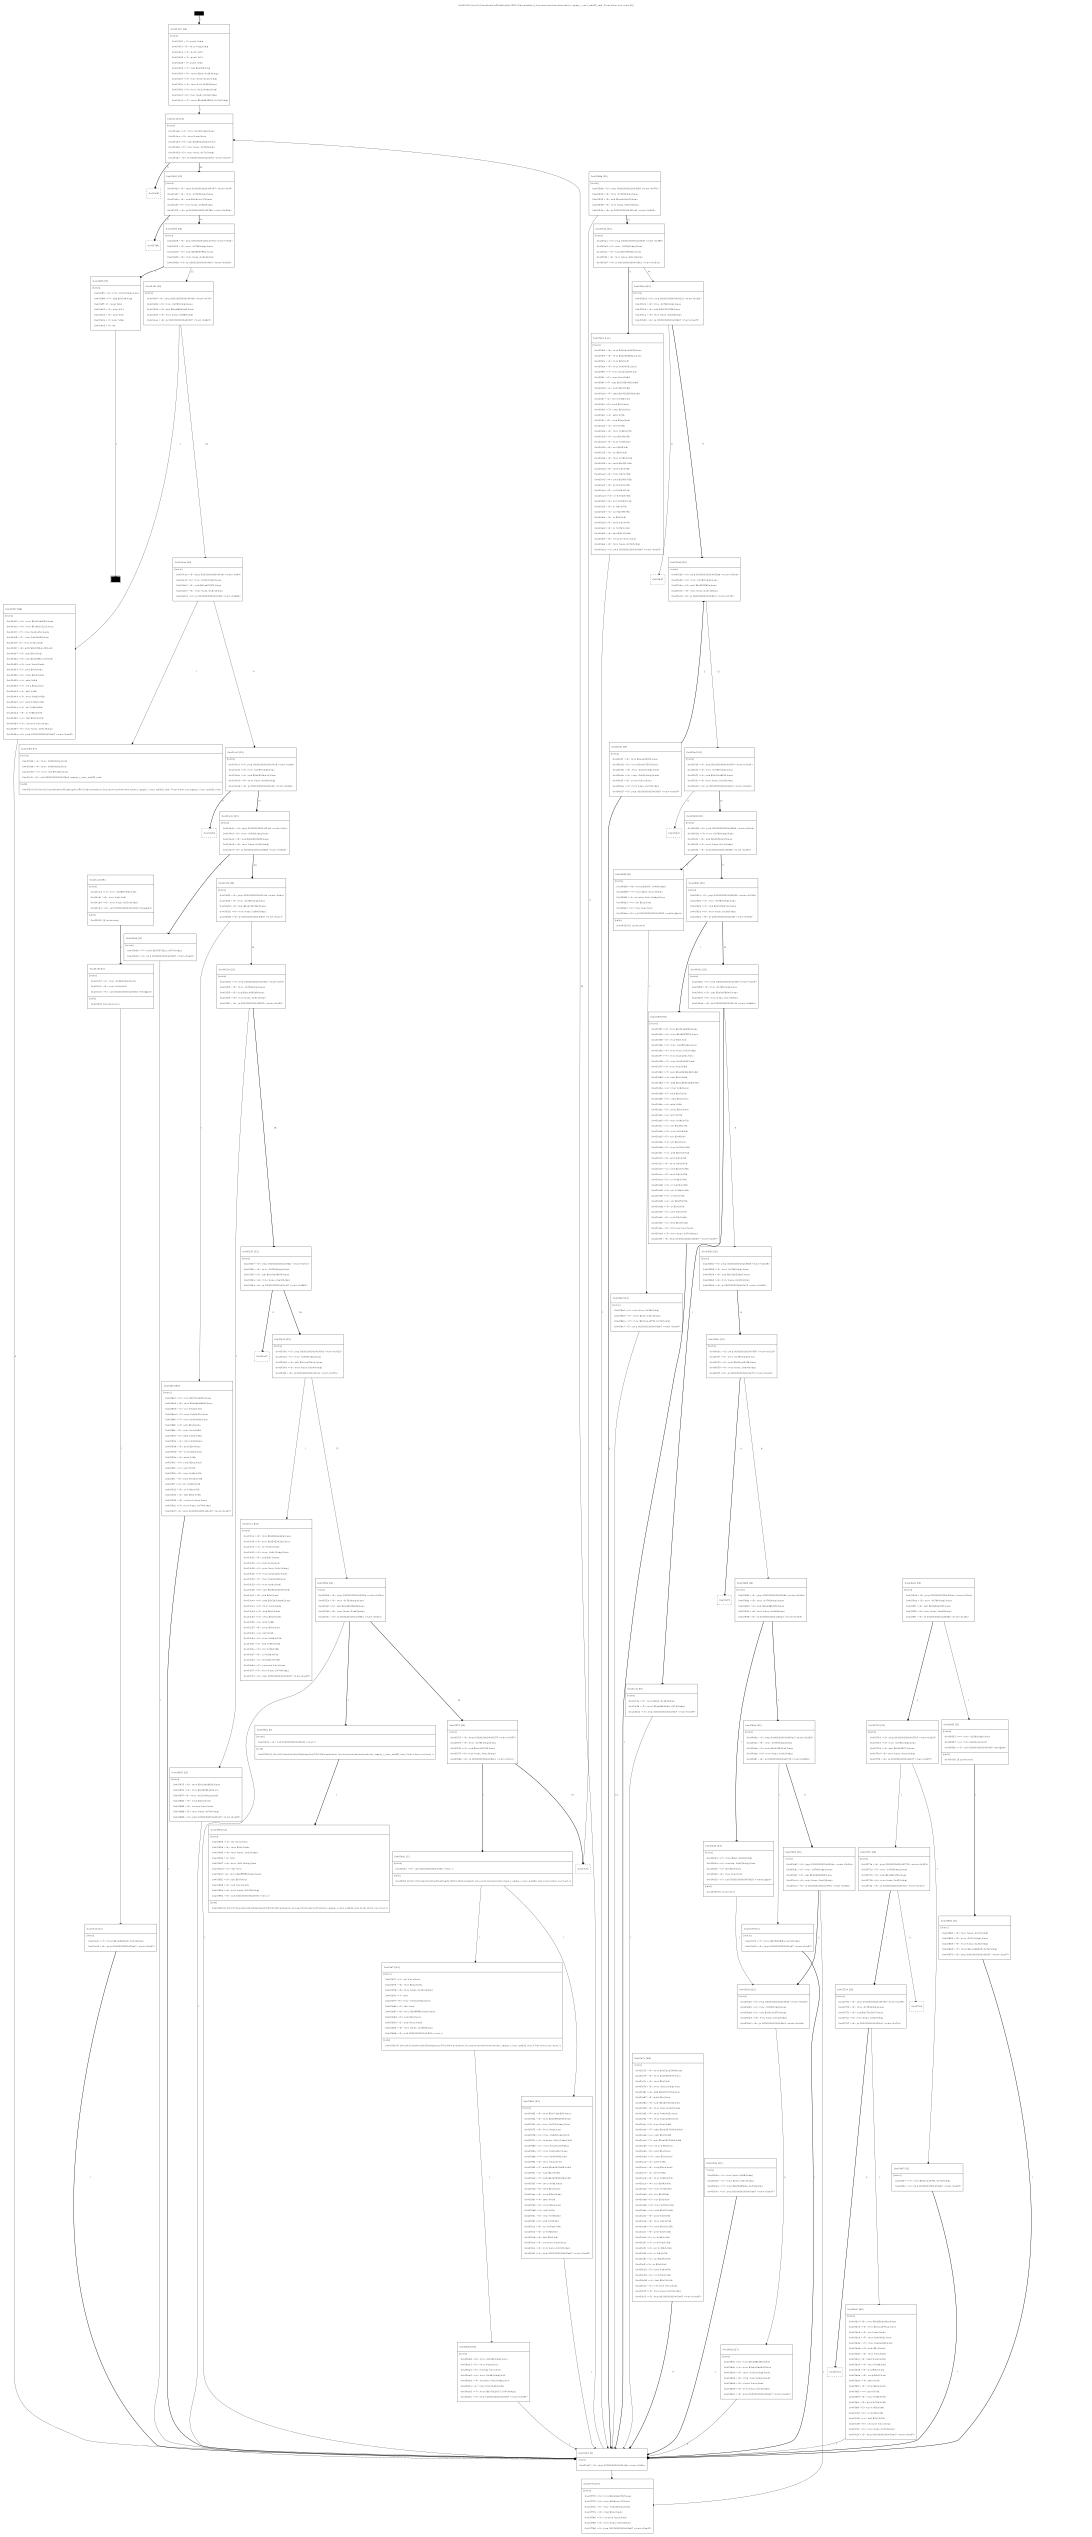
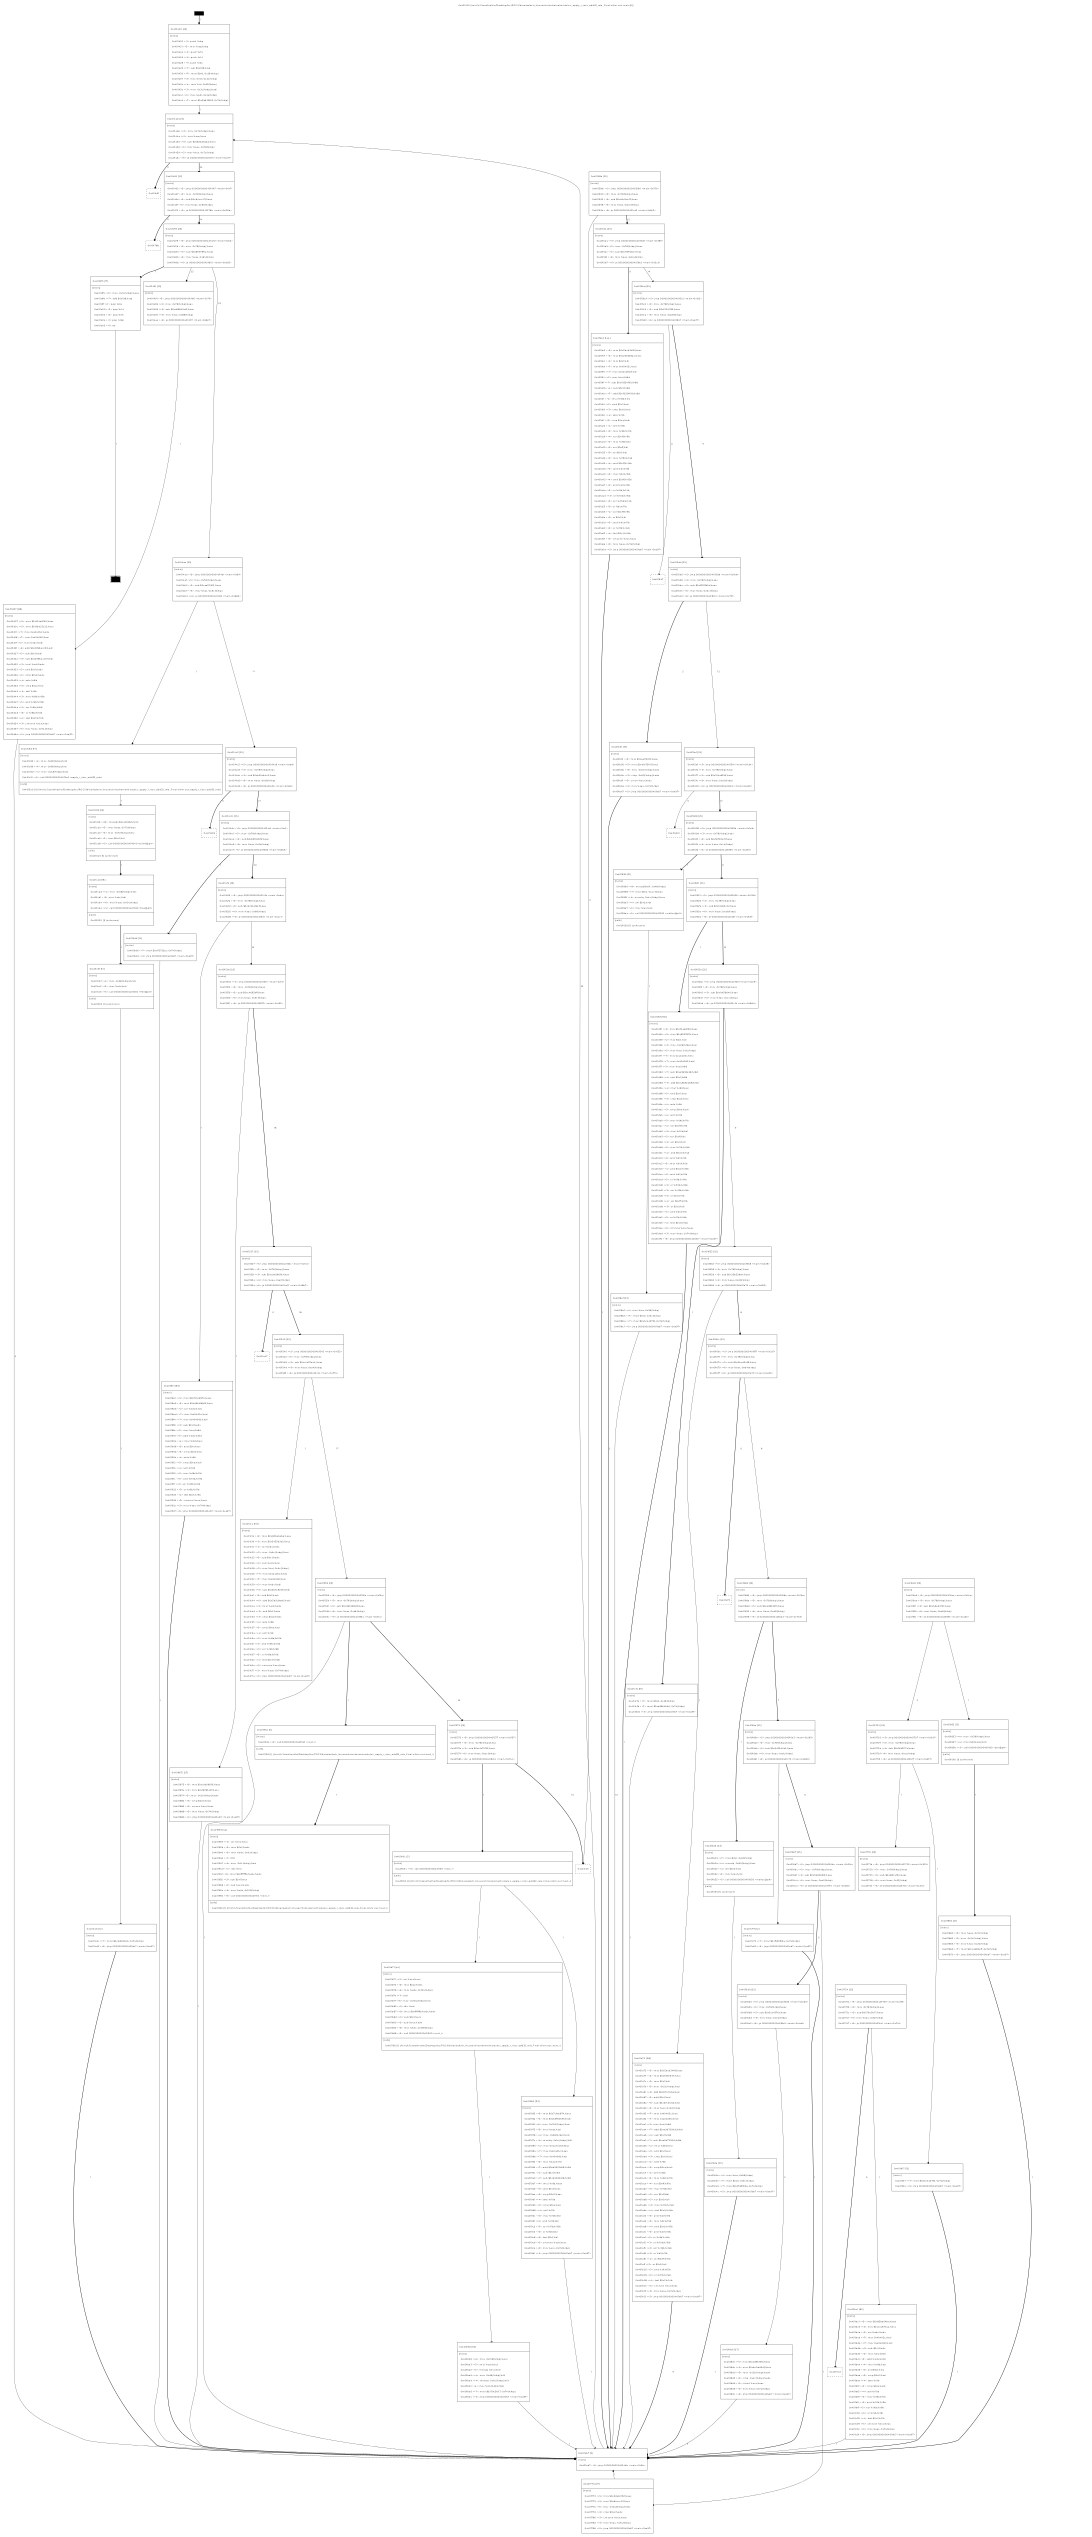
(193, 441) -> (214, 412)
(698, 674) -> (659, 669)
none -> (121, 833)
(292, 1311) -> (292, 1311)
(602, 1500) -> (602, 1500)
none -> (698, 1668)
(921, 1670) -> (921, 1670)
(883, 1937) -> none
(736, 1942) -> (732, 2027)
(917, 2006) -> none
(708, 2334) -> (708, 2334)
(611, 2473) -> (614, 2476)
